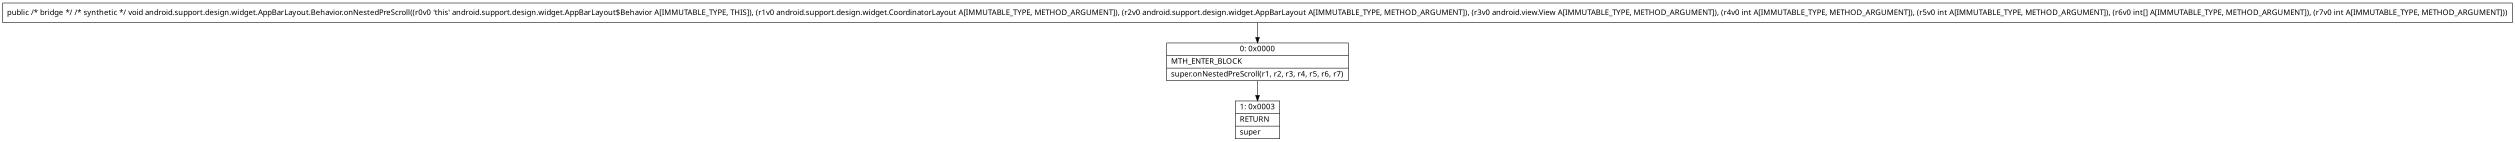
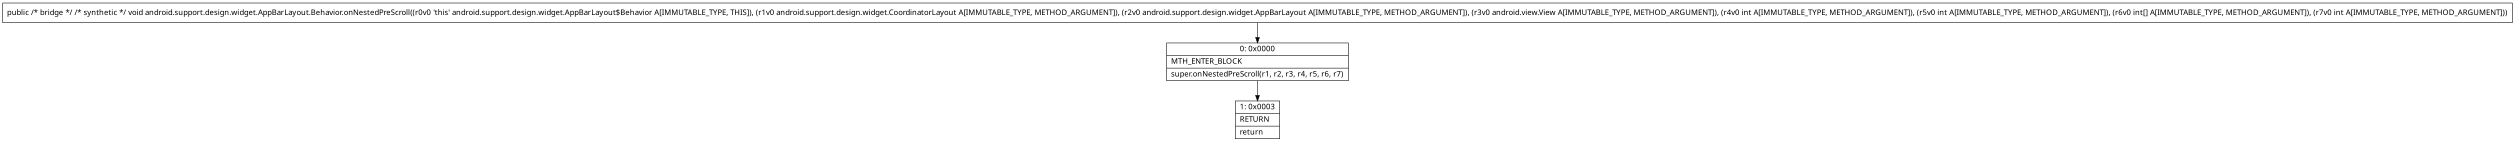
(1250, 132) -> (1251, 132)
